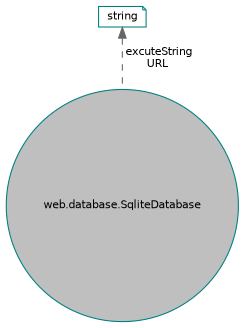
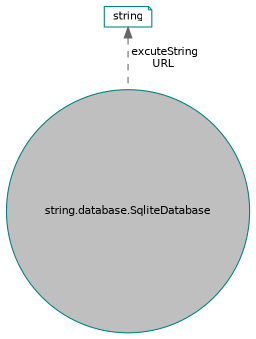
(122, 206) -> (128, 211)
